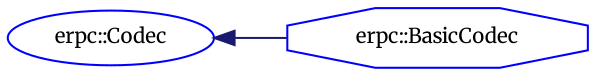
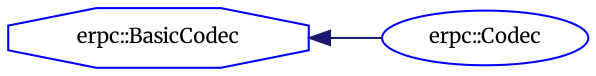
(261, 38) -> (356, 38)
